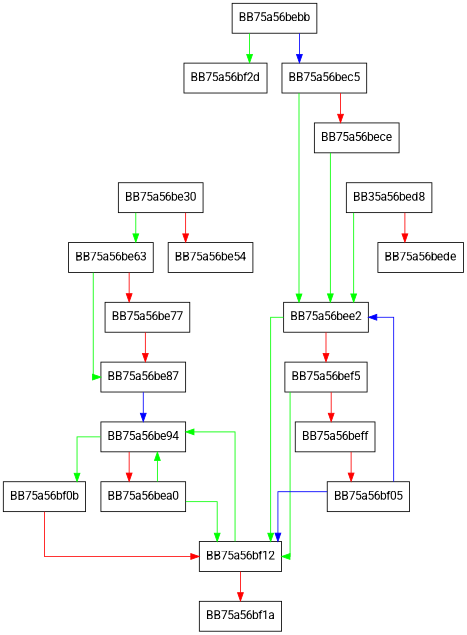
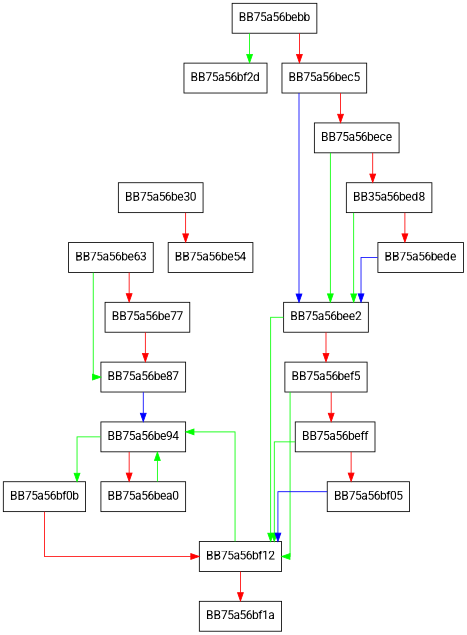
(299, 44) -> (299, 44)
none -> (373, 164)
(299, 194) -> (299, 194)
(136, 223) -> none
(394, 391) -> (361, 267)
(217, 502) -> (274, 477)
